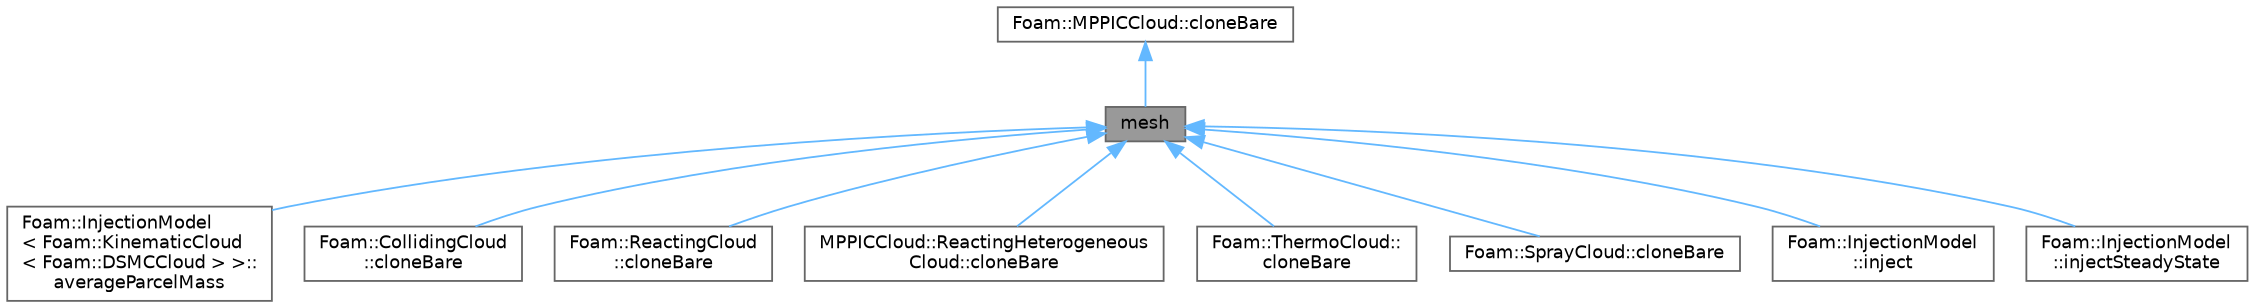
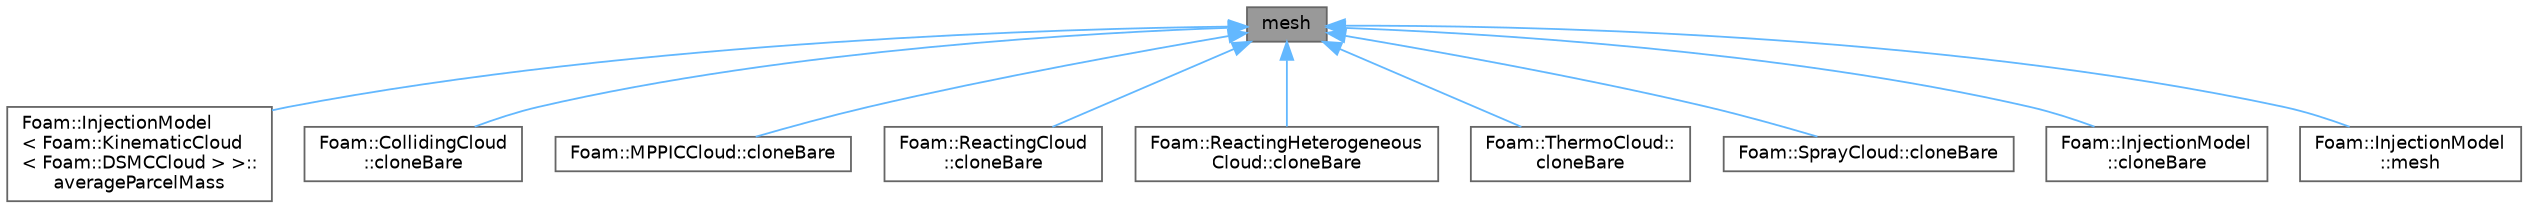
(1146, 84) -> (991, 80)
(984, 254) -> (1287, 154)
(1883, 254) -> (2157, 154)
(2137, 254) -> (2411, 154)
